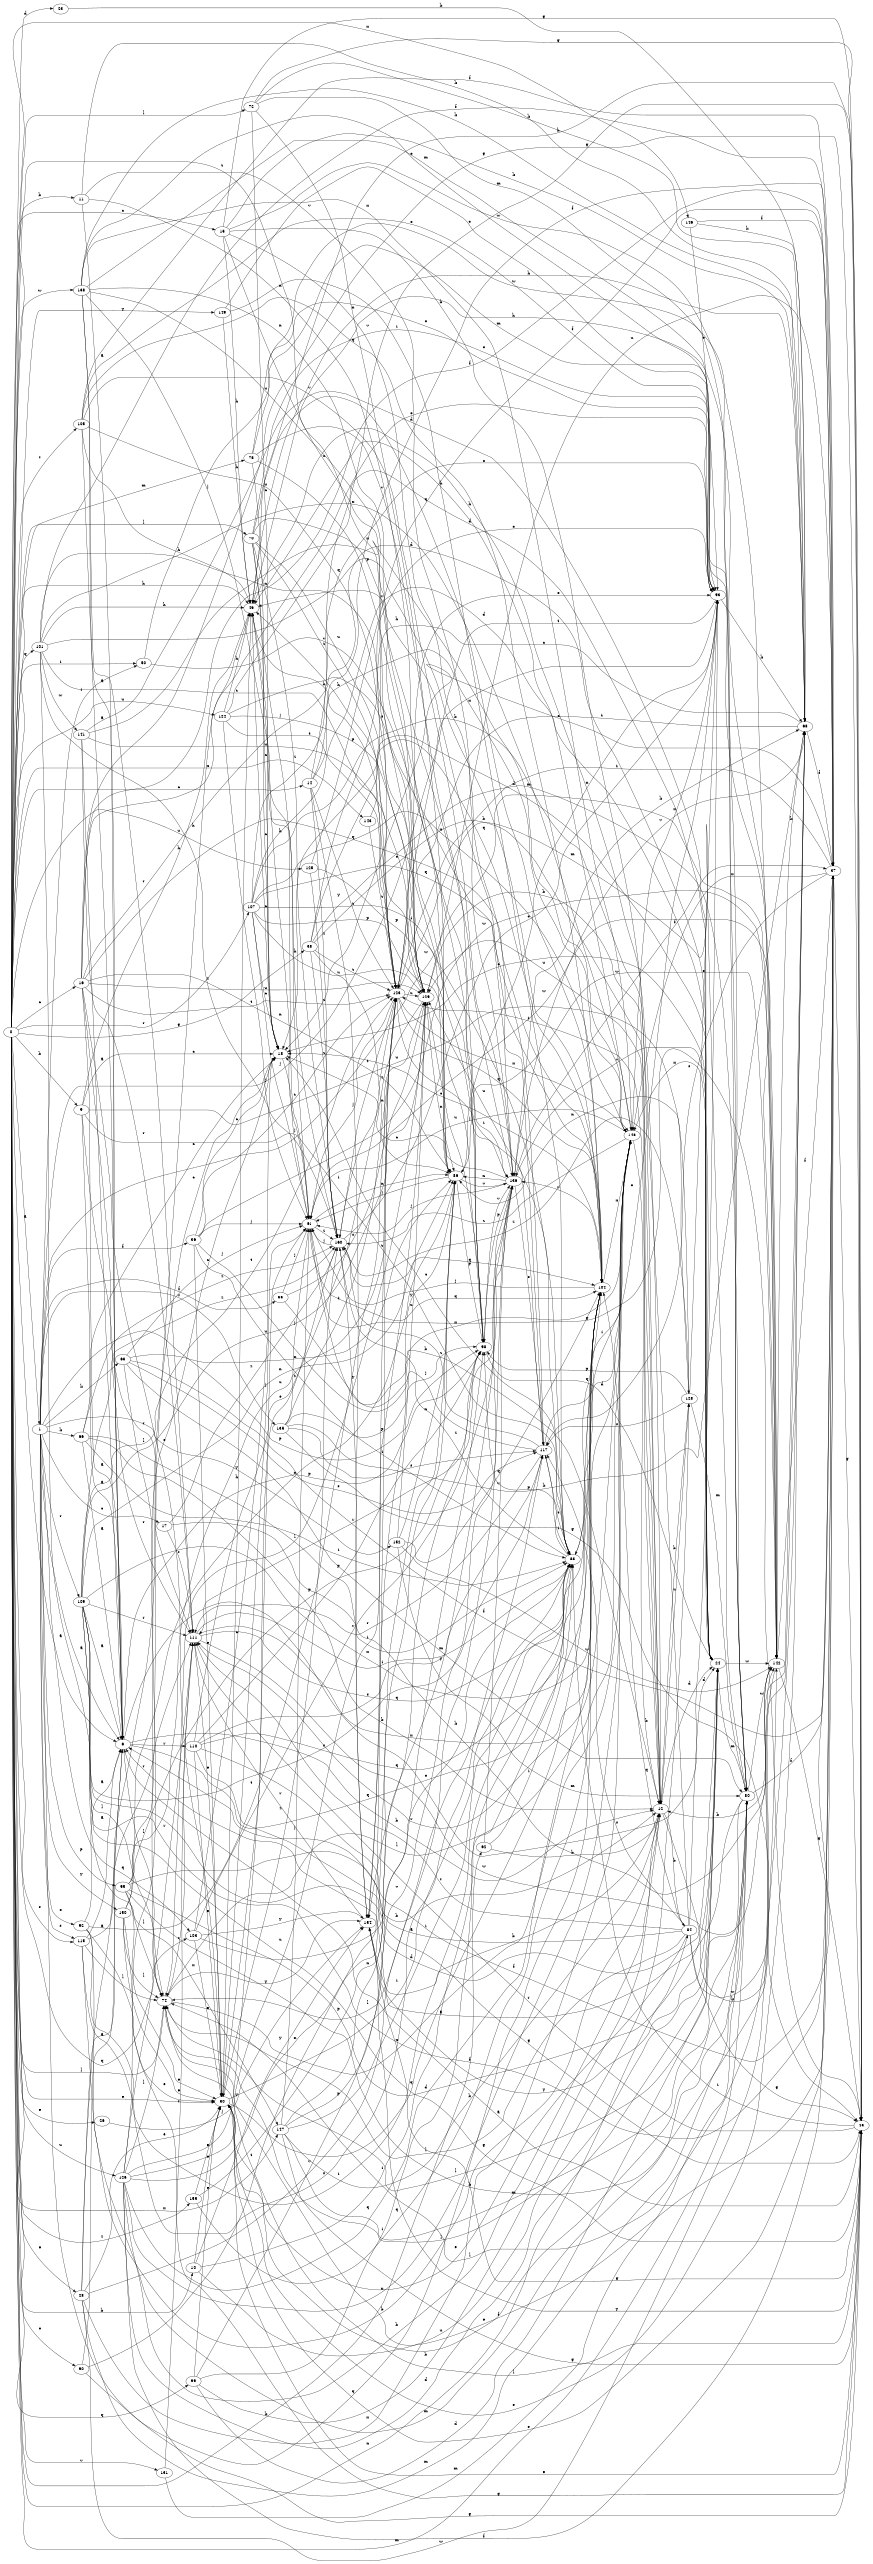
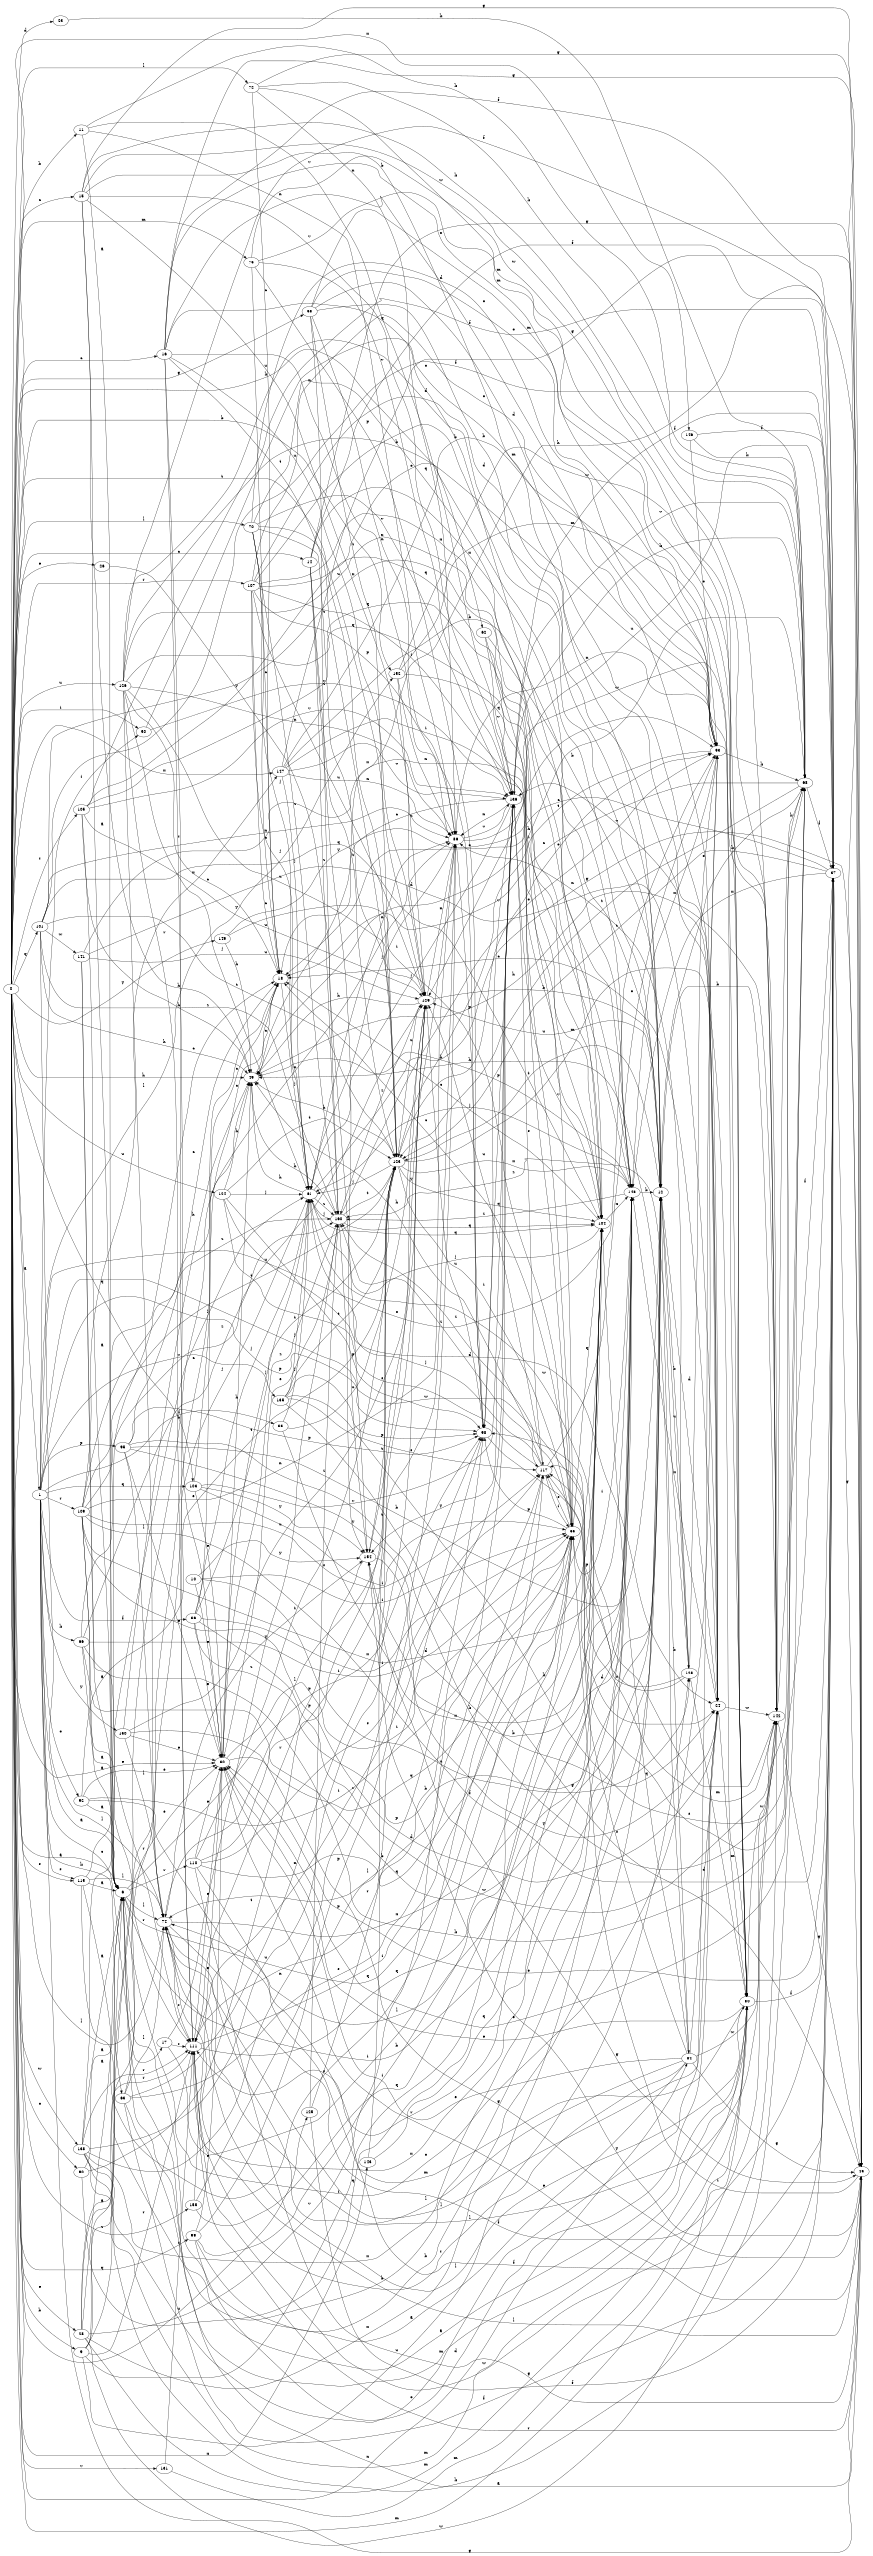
(91, 1310) -> (101, 1044)
(353, 1558) -> (389, 1467)
(13, 1768) -> (29, 447)
(370, 2049) -> none
